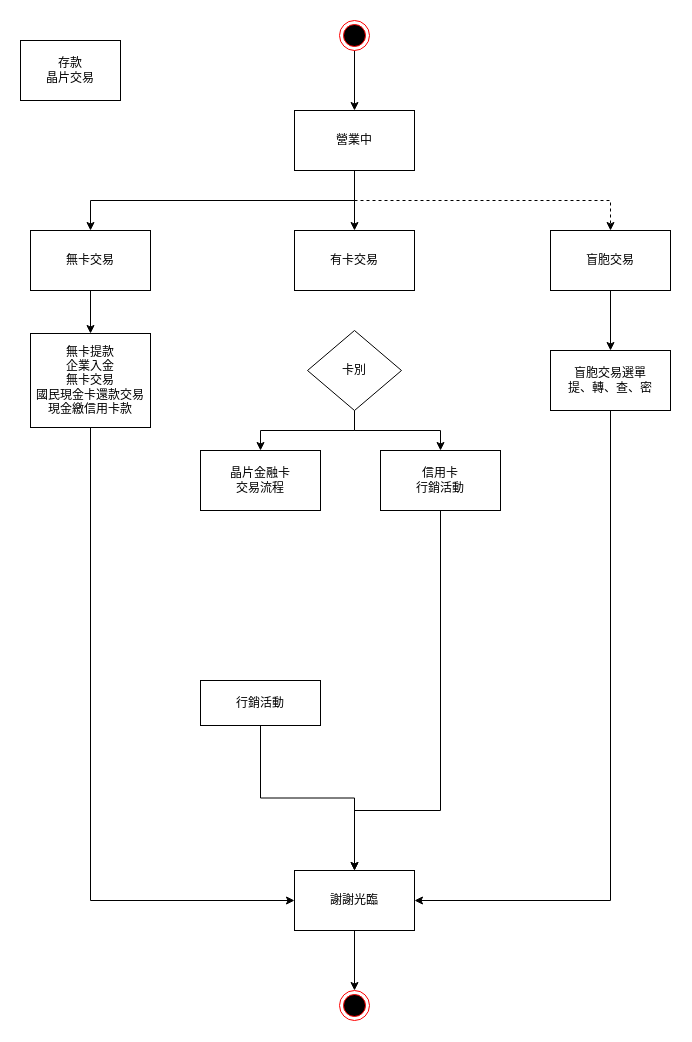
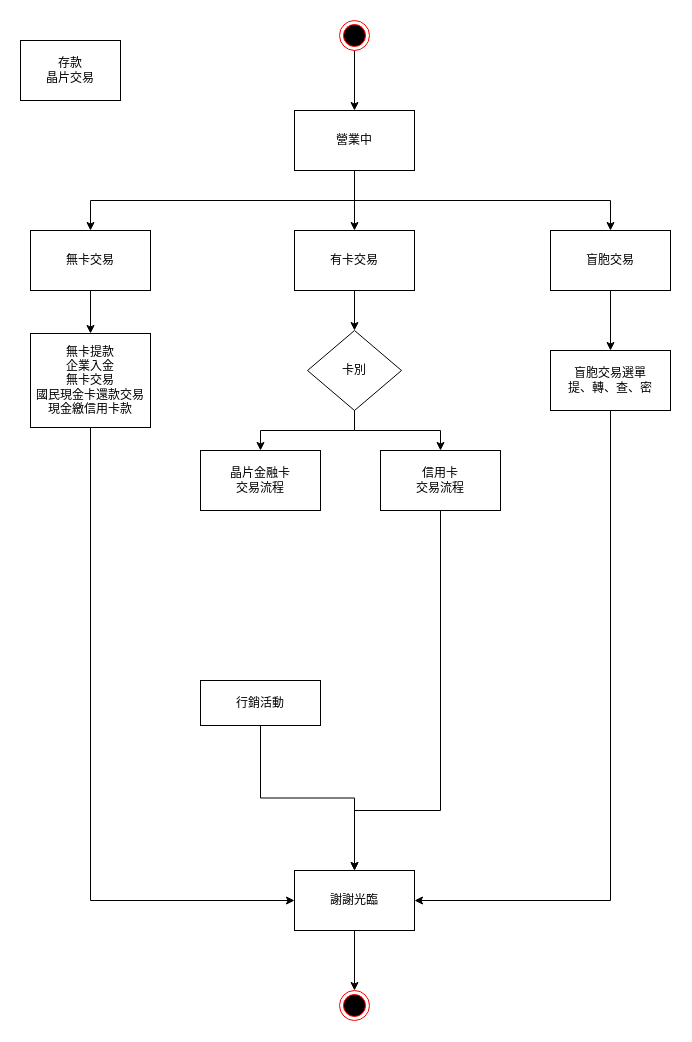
(494, 201) -> (494, 201)
none -> (355, 307)
(441, 481) -> (441, 481)
